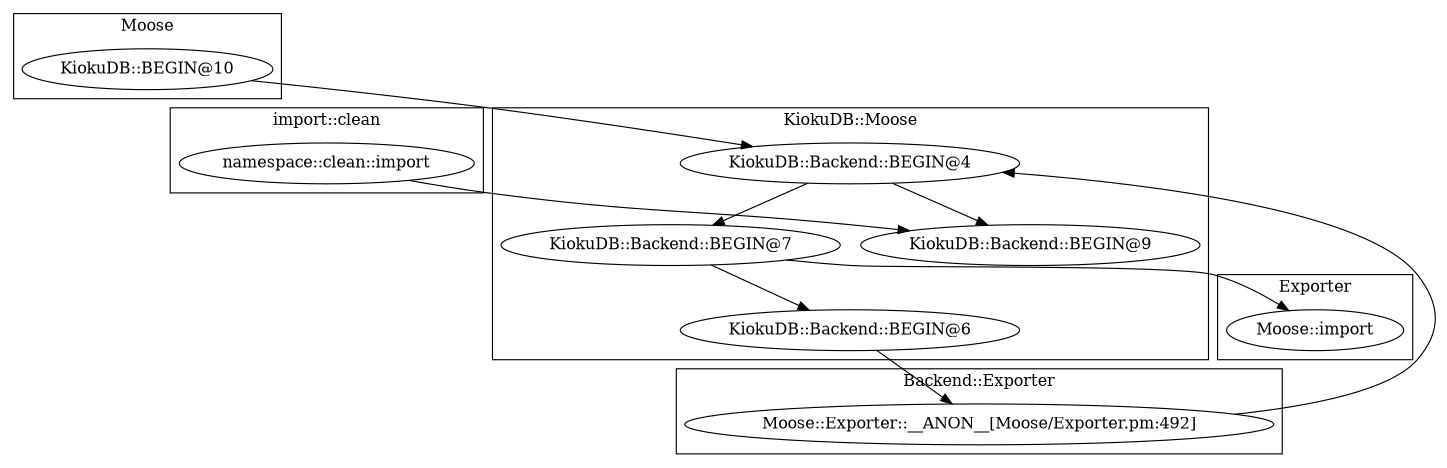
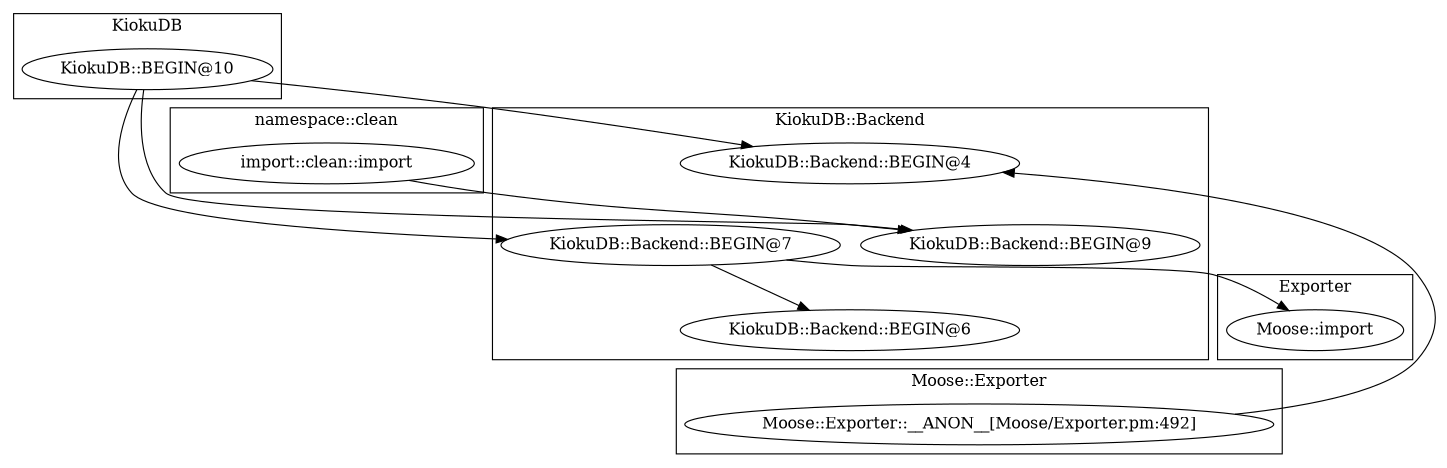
(148, 27) -> (148, 27)
(327, 121) -> (327, 121)
(850, 121) -> (850, 121)
(327, 163) -> (327, 163)
(765, 202) -> (257, 222)
(935, 202) -> (478, 216)
(913, 376) -> none
(979, 382) -> (979, 382)
